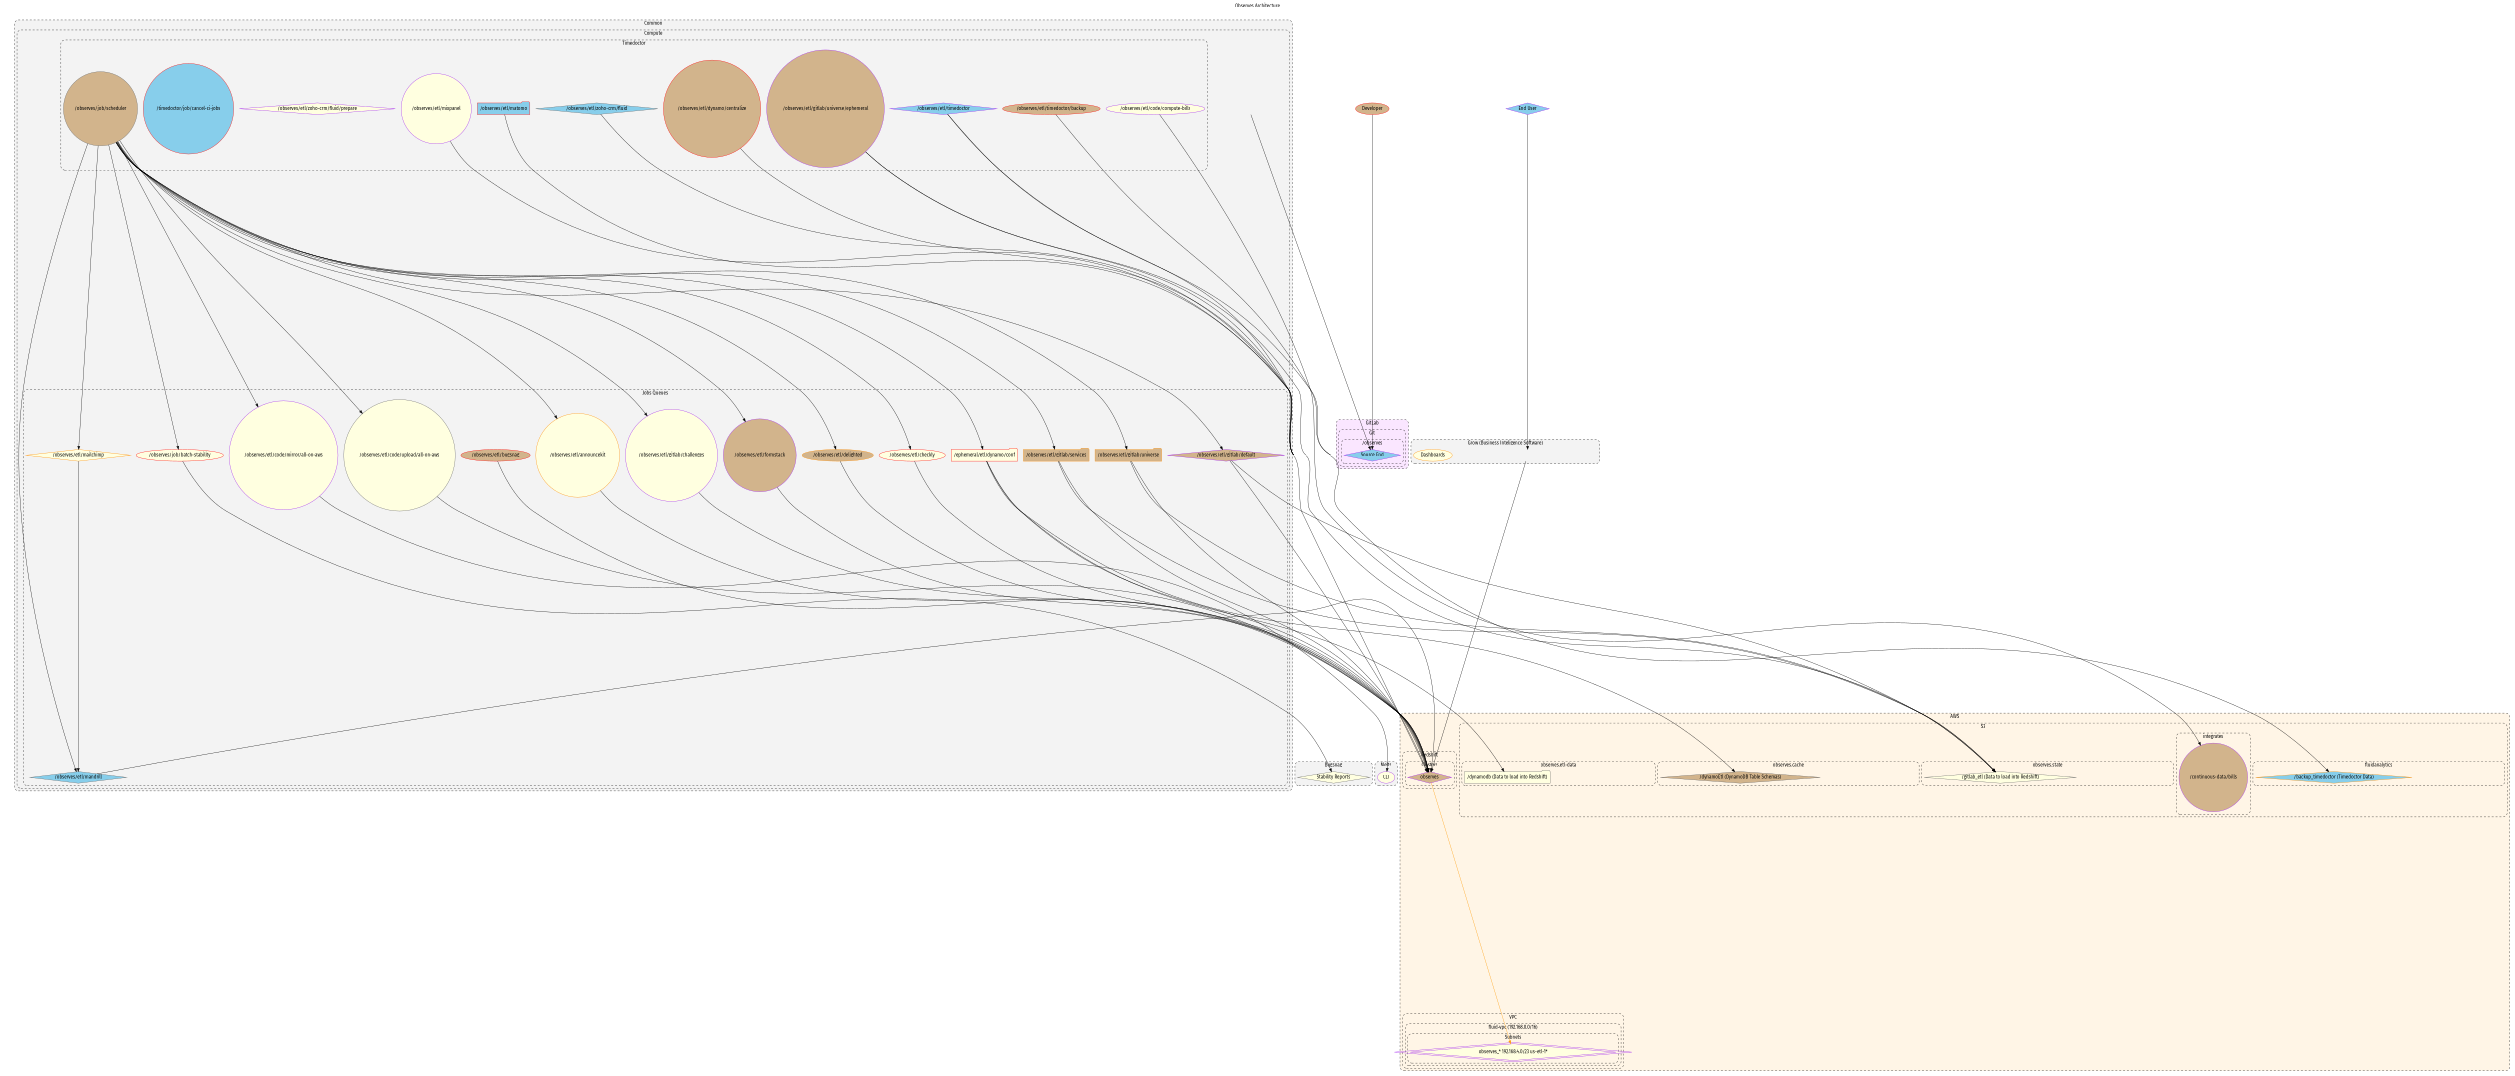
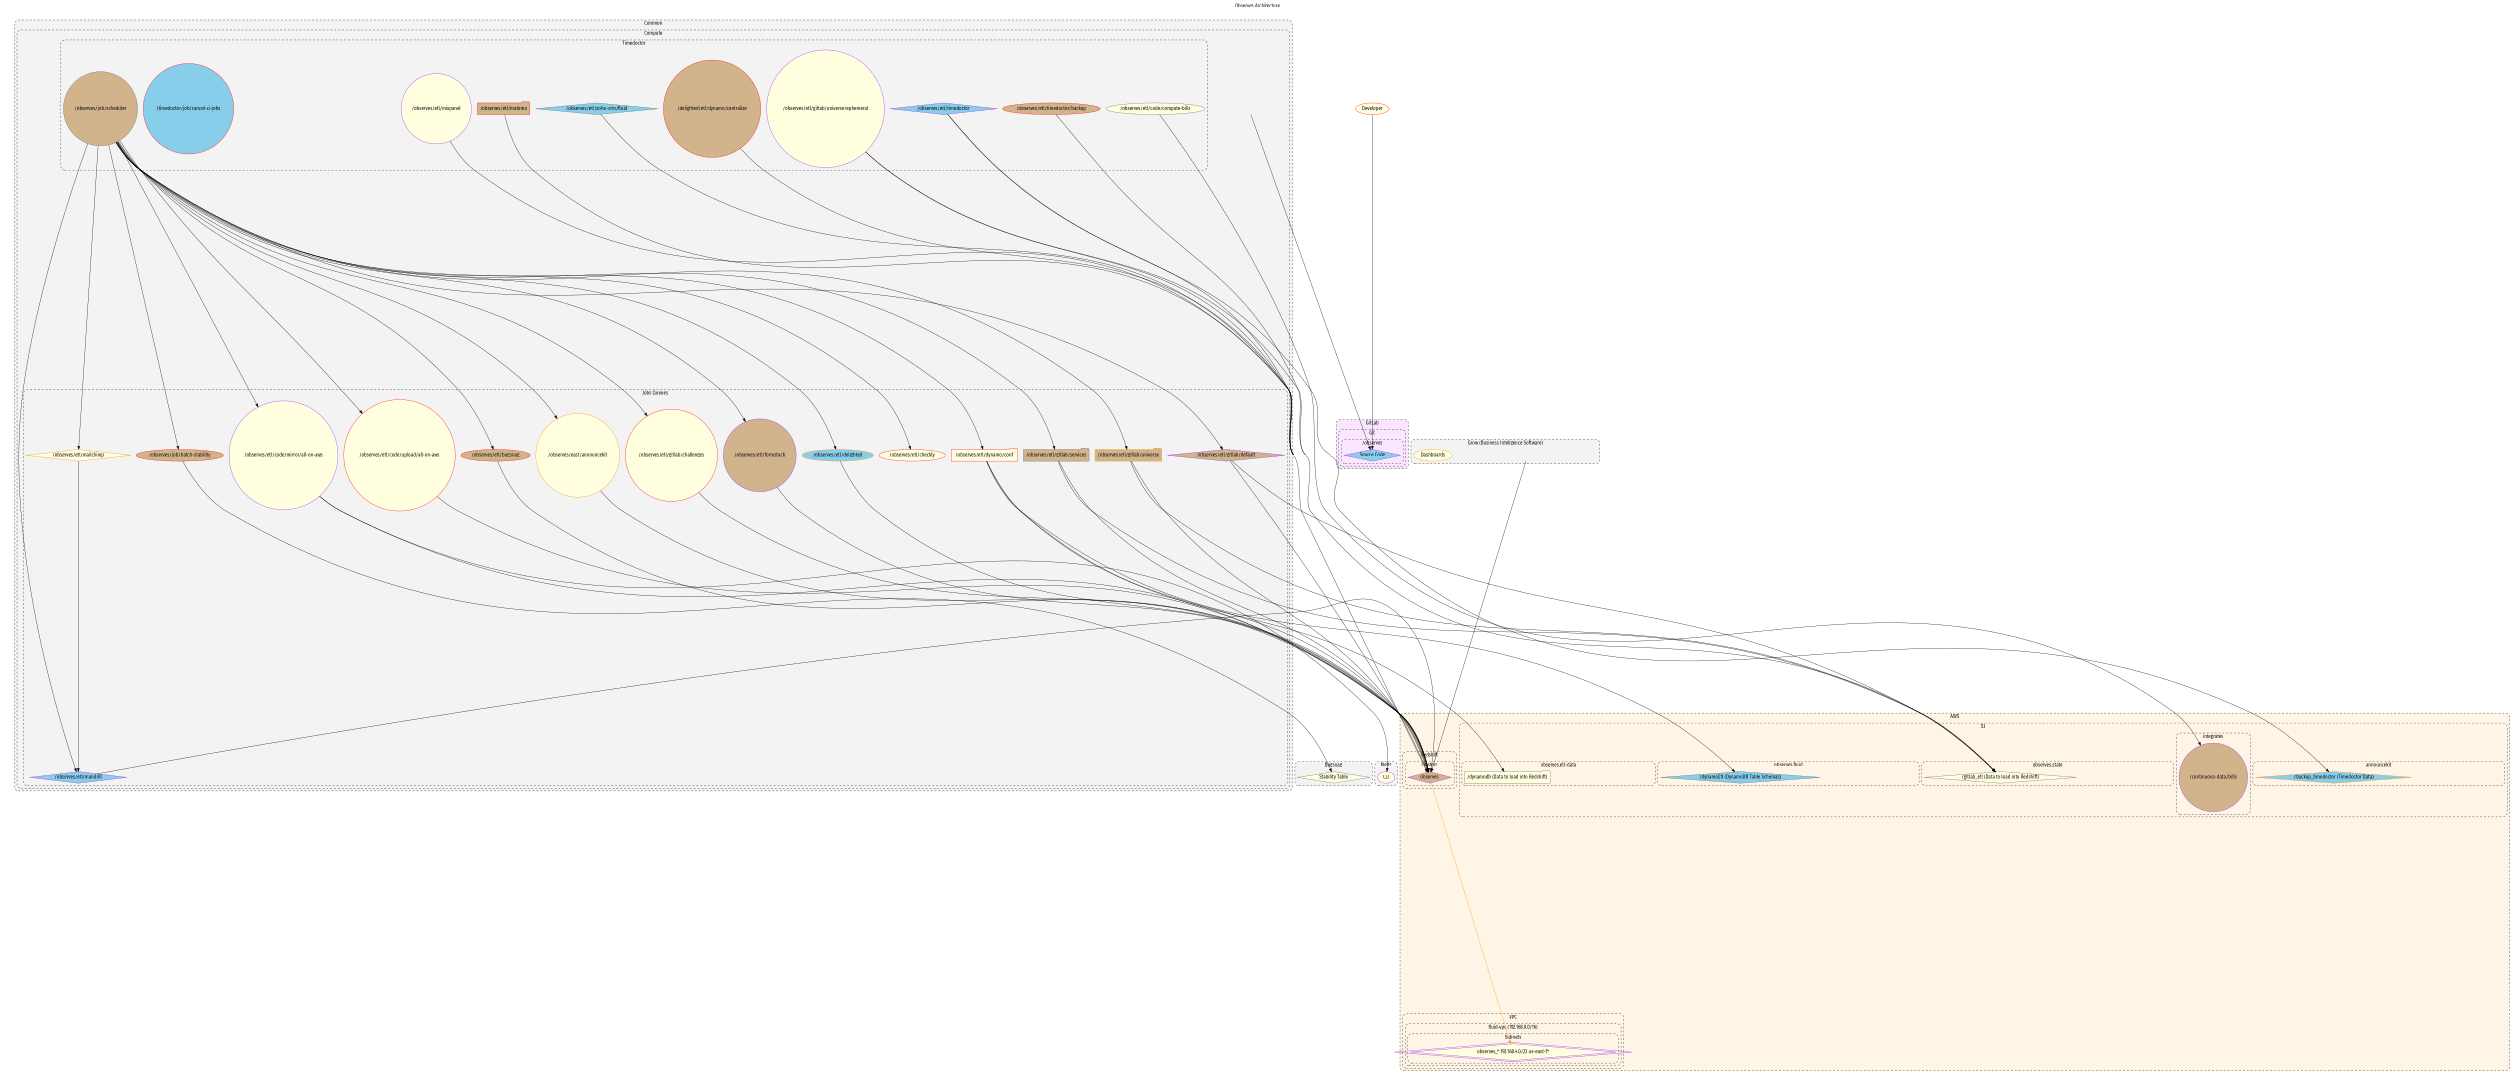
(317, 109) -> none
(504, 109) -> (504, 109)
(712, 109) -> (712, 109)
(826, 109) -> (826, 109)
(1155, 109) -> (1155, 109)
(1372, 109) -> (1372, 109)
(1528, 109) -> none
(1214, 273) -> (1209, 269)
none -> (314, 285)
(180, 455) -> (180, 455)
(400, 455) -> (400, 455)
(578, 455) -> (578, 455)
(671, 455) -> (671, 455)
(838, 455) -> (838, 455)
(984, 455) -> (984, 455)
(1056, 455) -> (1056, 455)
(1372, 455) -> (1372, 455)
(1146, 602) -> (867, 587)
(1788, 765) -> (1788, 765)
(2379, 765) -> (2379, 765)
(78, 777) -> (78, 777)
(1334, 777) -> (1334, 777)
(1740, 777) -> (1740, 777)
(1513, 1052) -> (1513, 1052)
